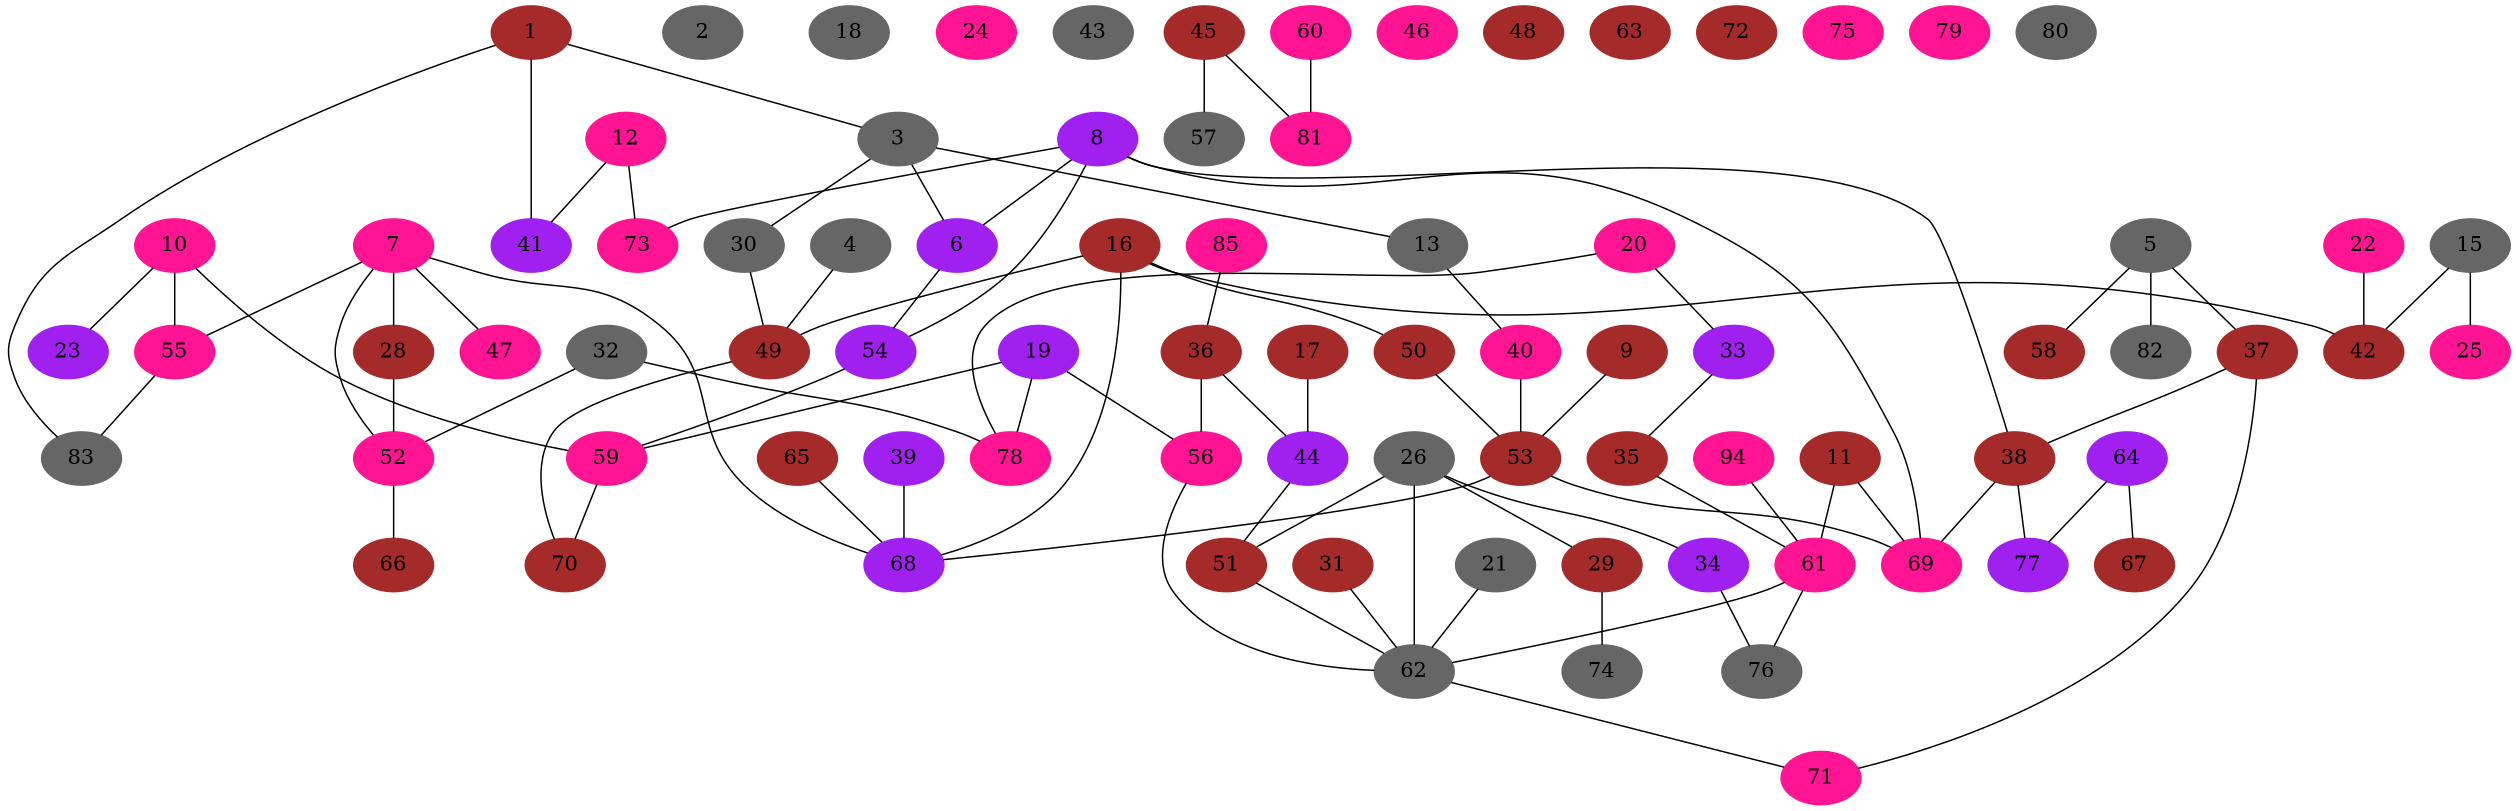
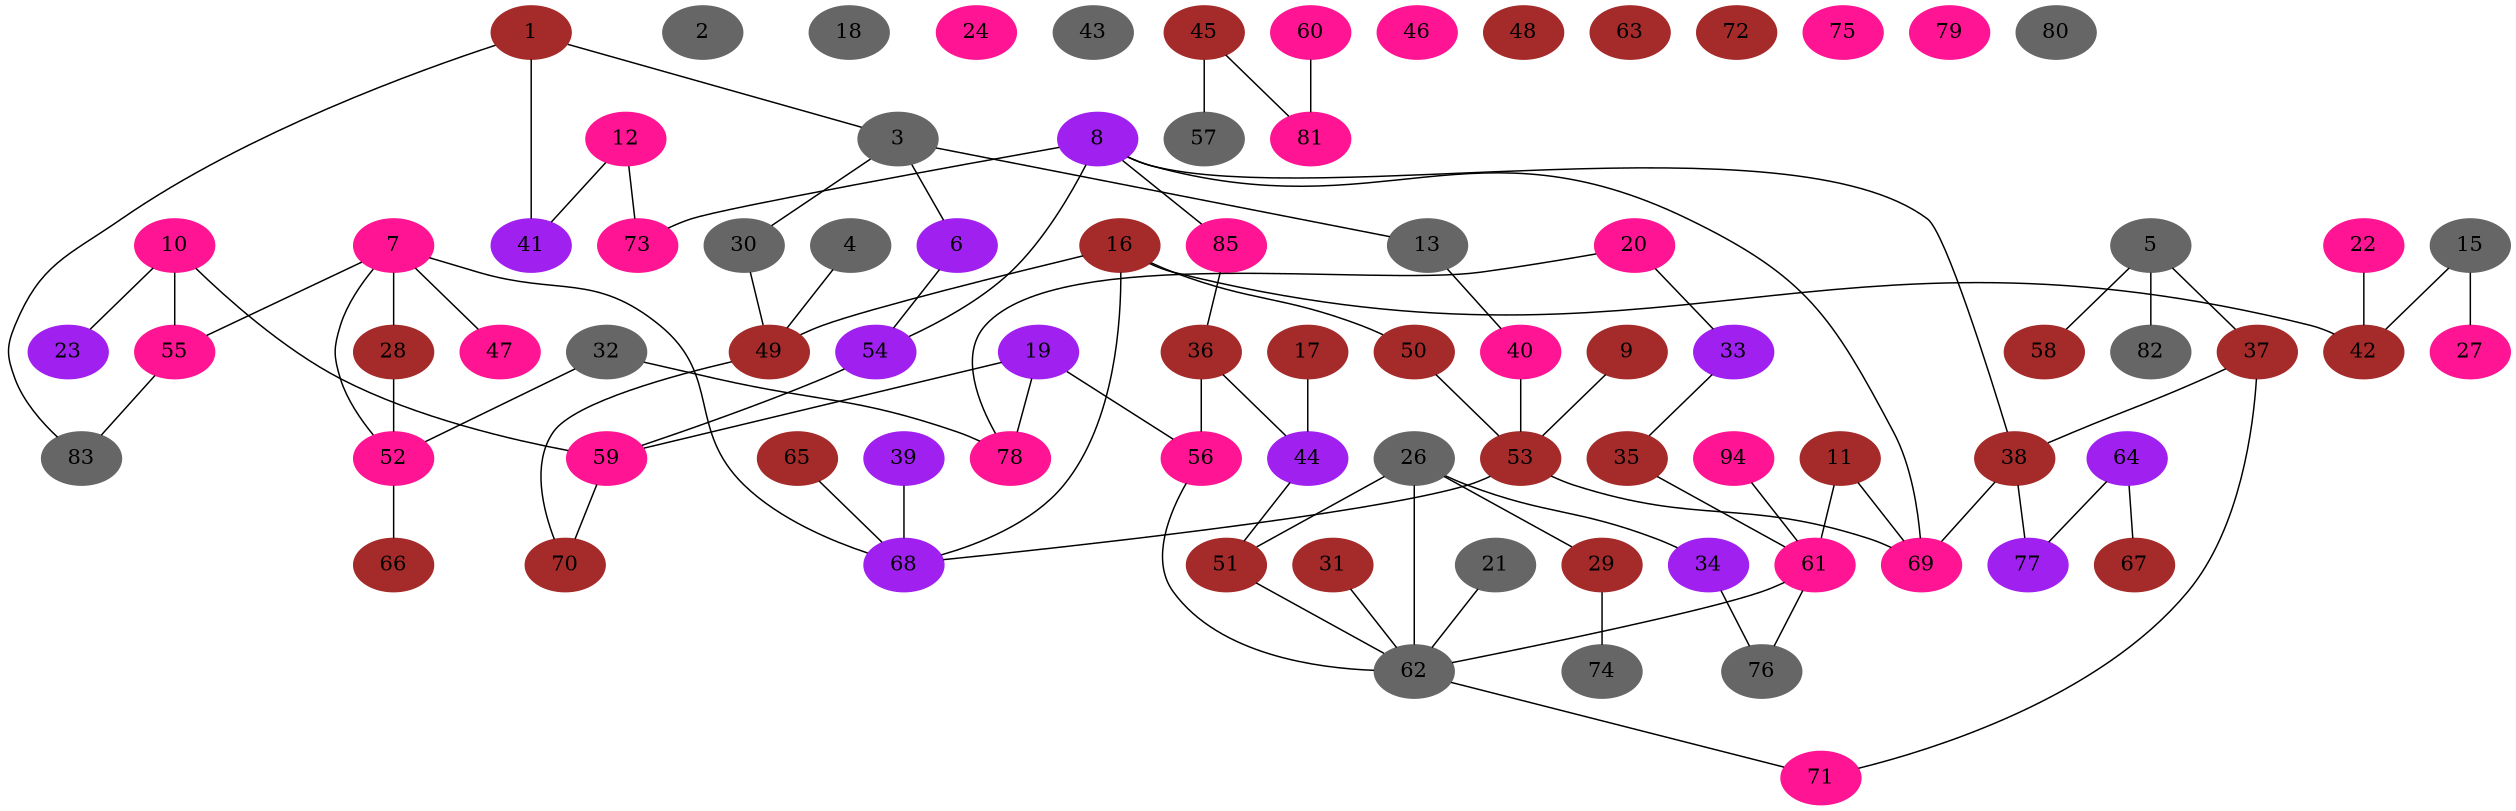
(1028, 192) -> (1146, 180)
(2470, 352) -> (2470, 352)
